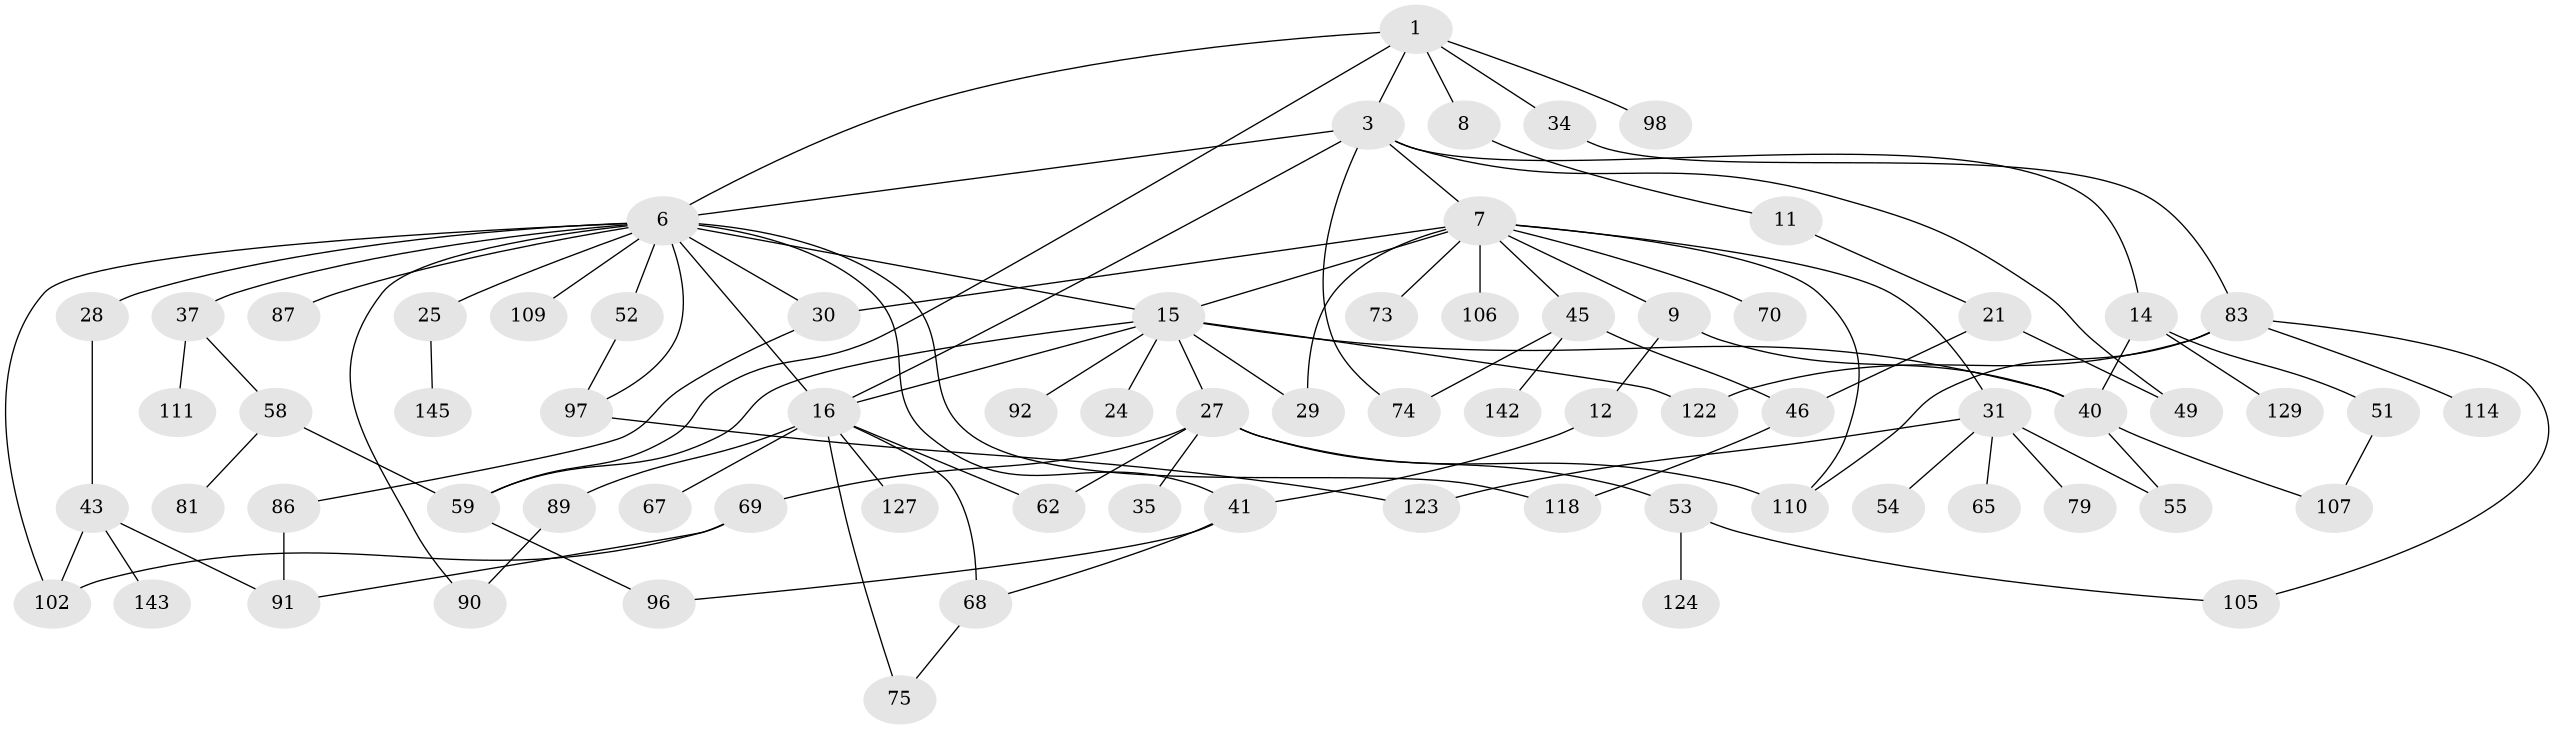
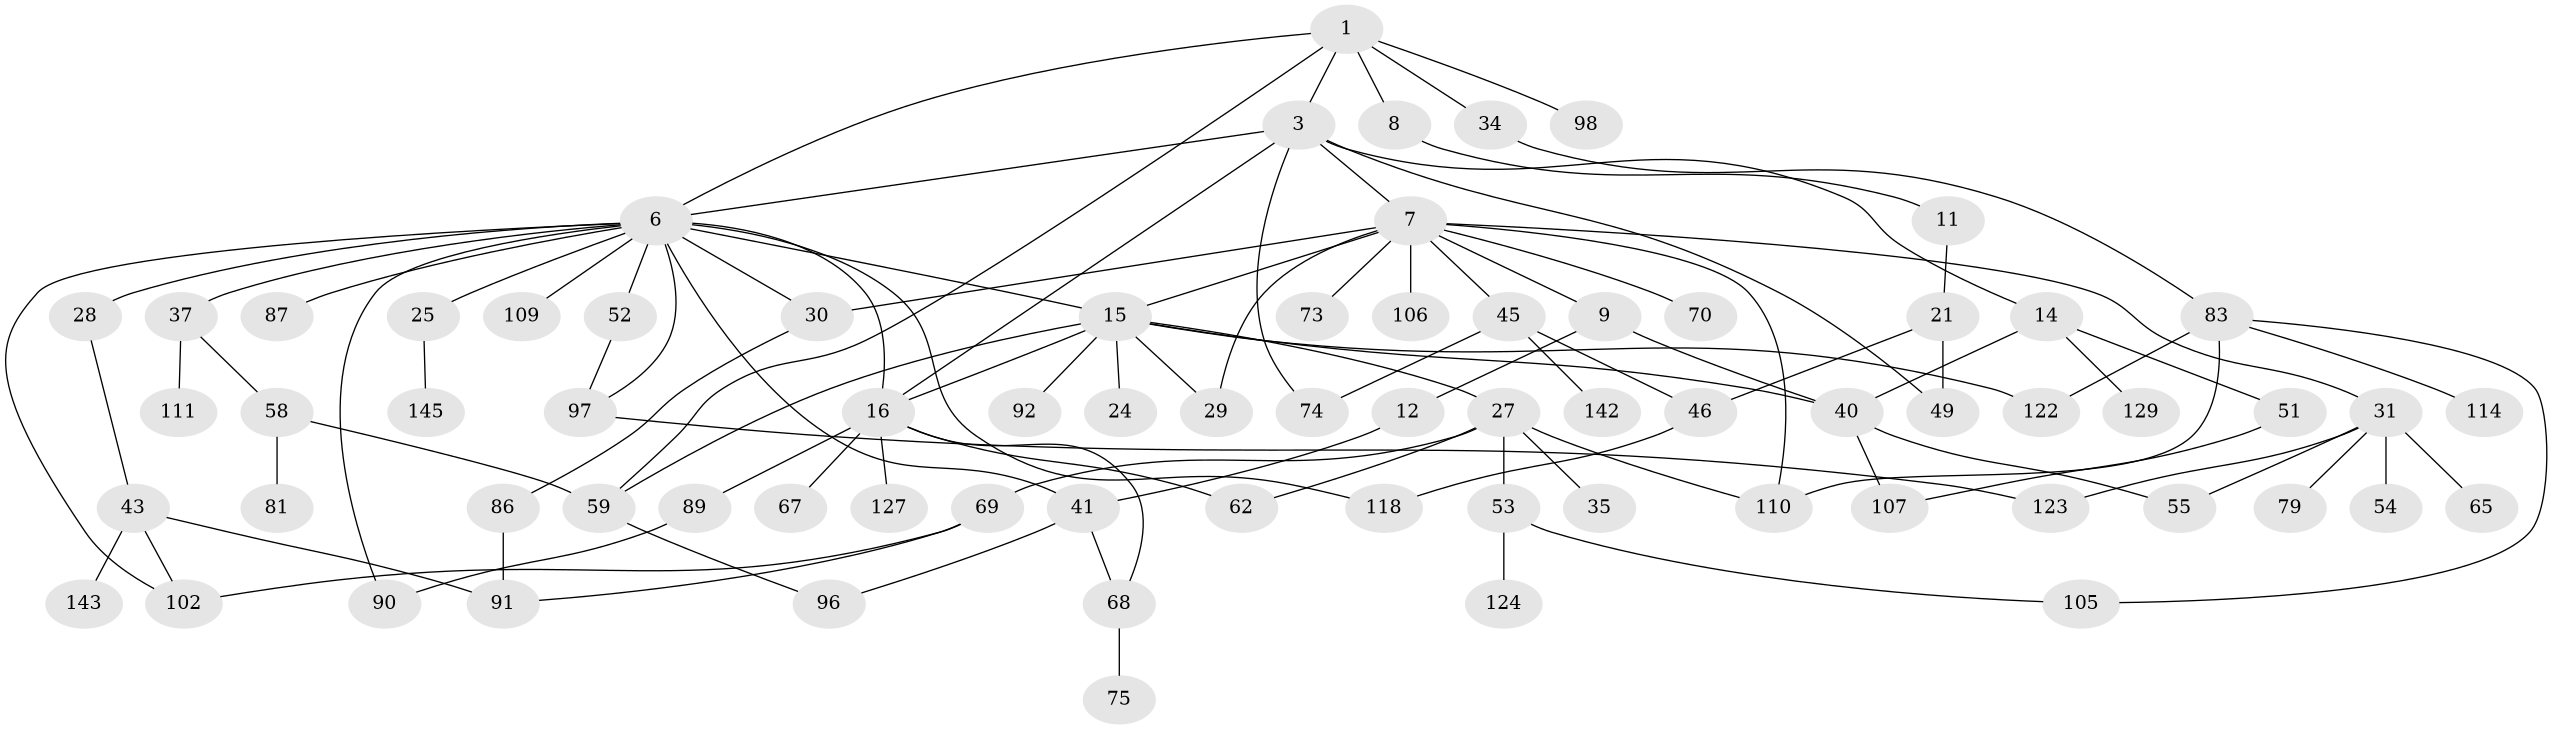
(856, 557) -> none
